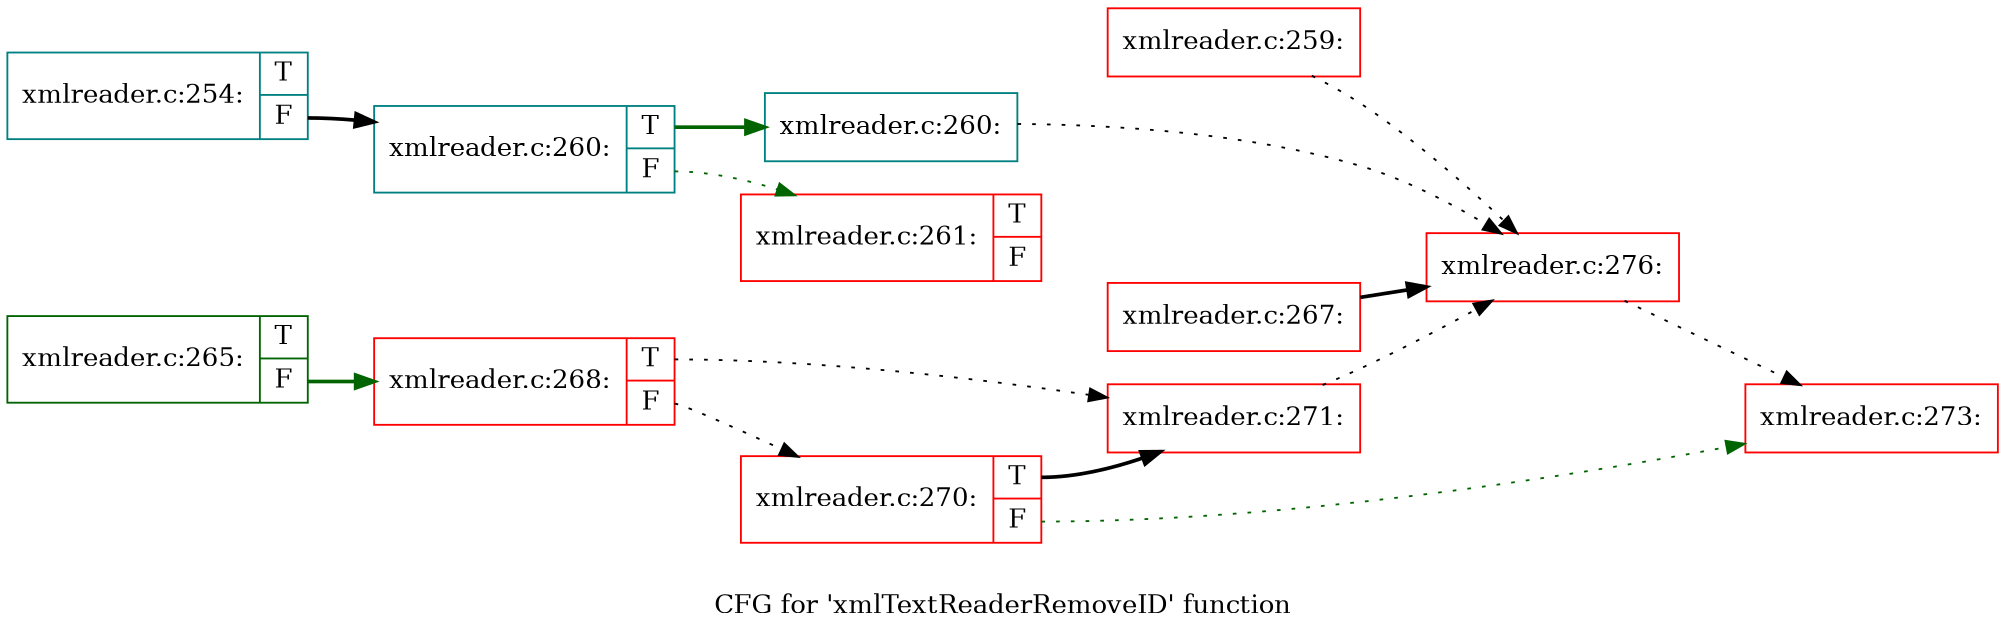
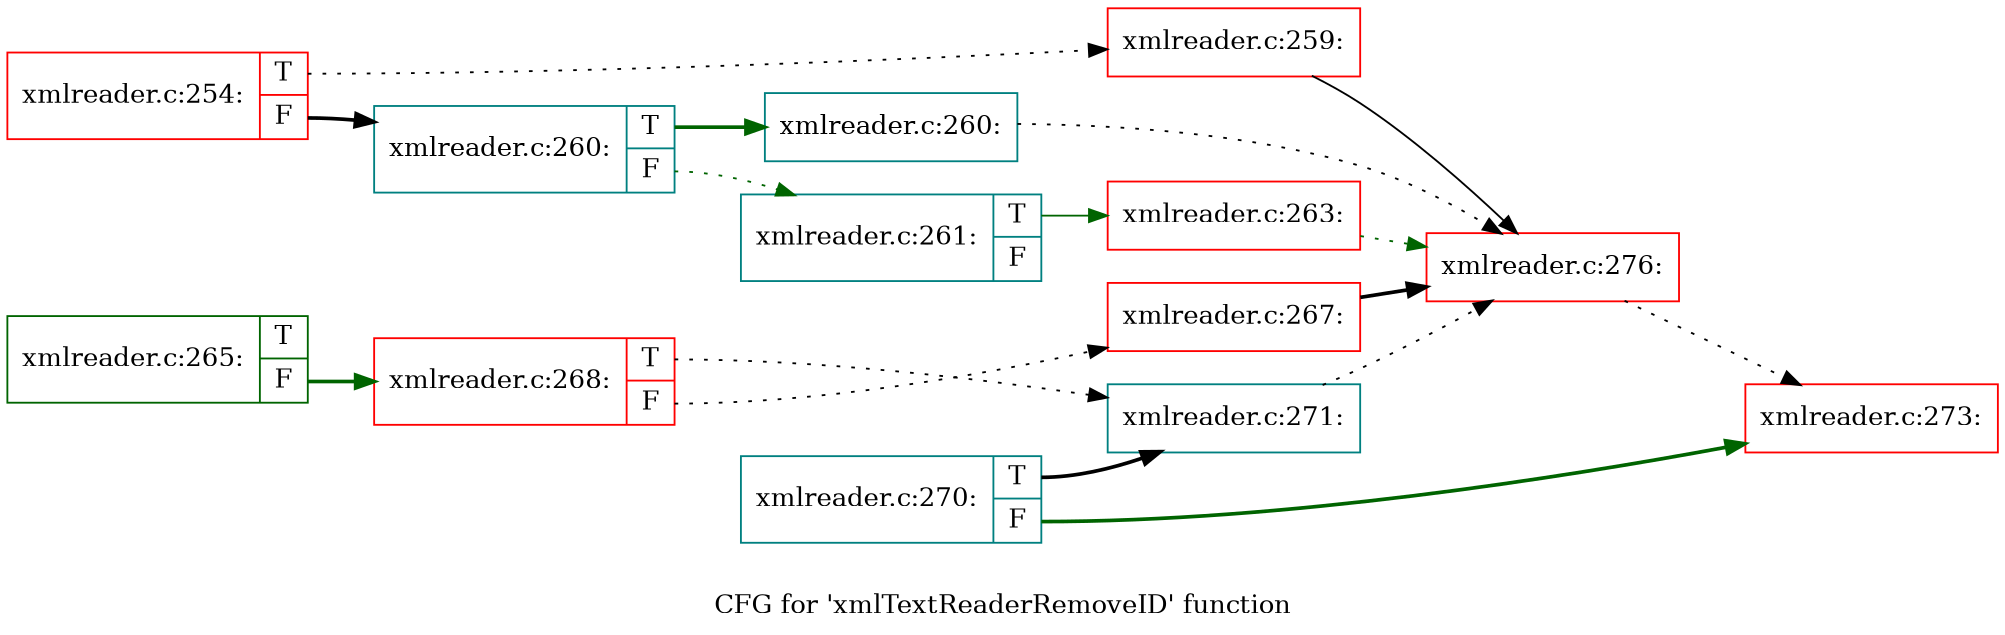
none -> (698, 67)
(158, 96) -> (158, 96)
(1413, 142) -> (1413, 142)
none -> (1234, 216)
(891, 238) -> (891, 238)
(1234, 418) -> (1234, 418)
(728, 425) -> (883, 388)
(891, 499) -> (891, 499)
(1385, 499) -> (1385, 499)
